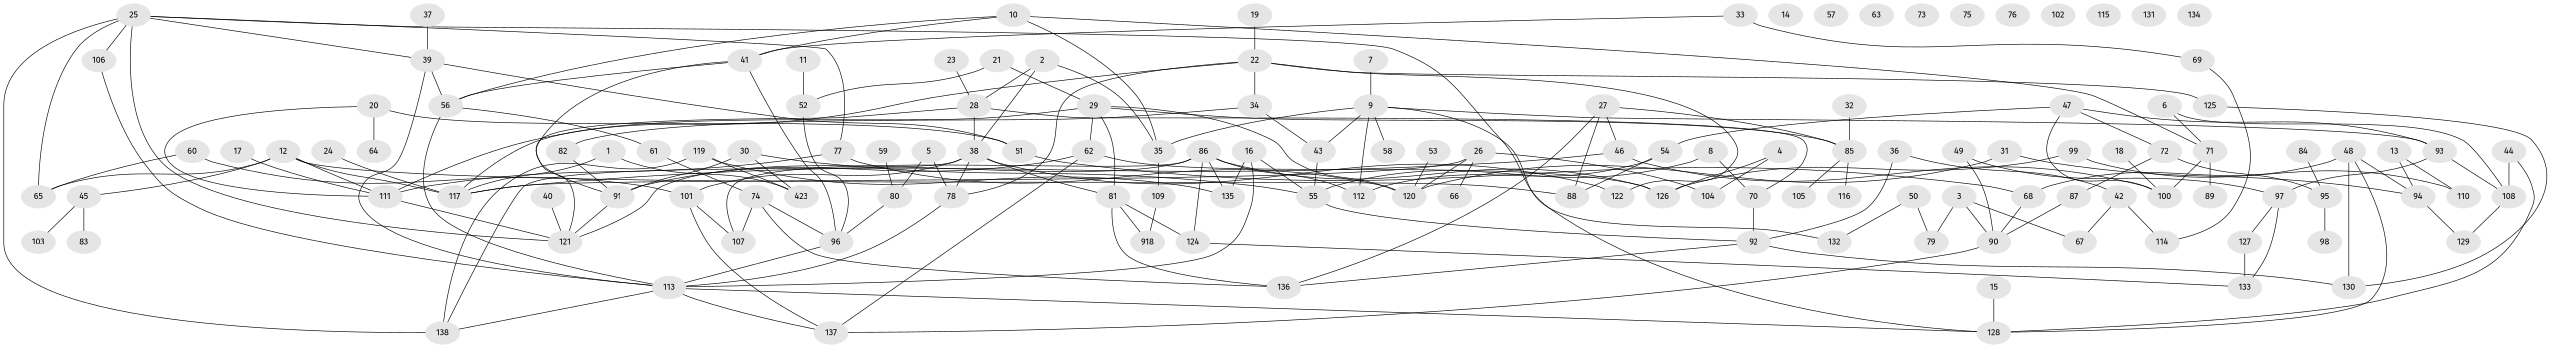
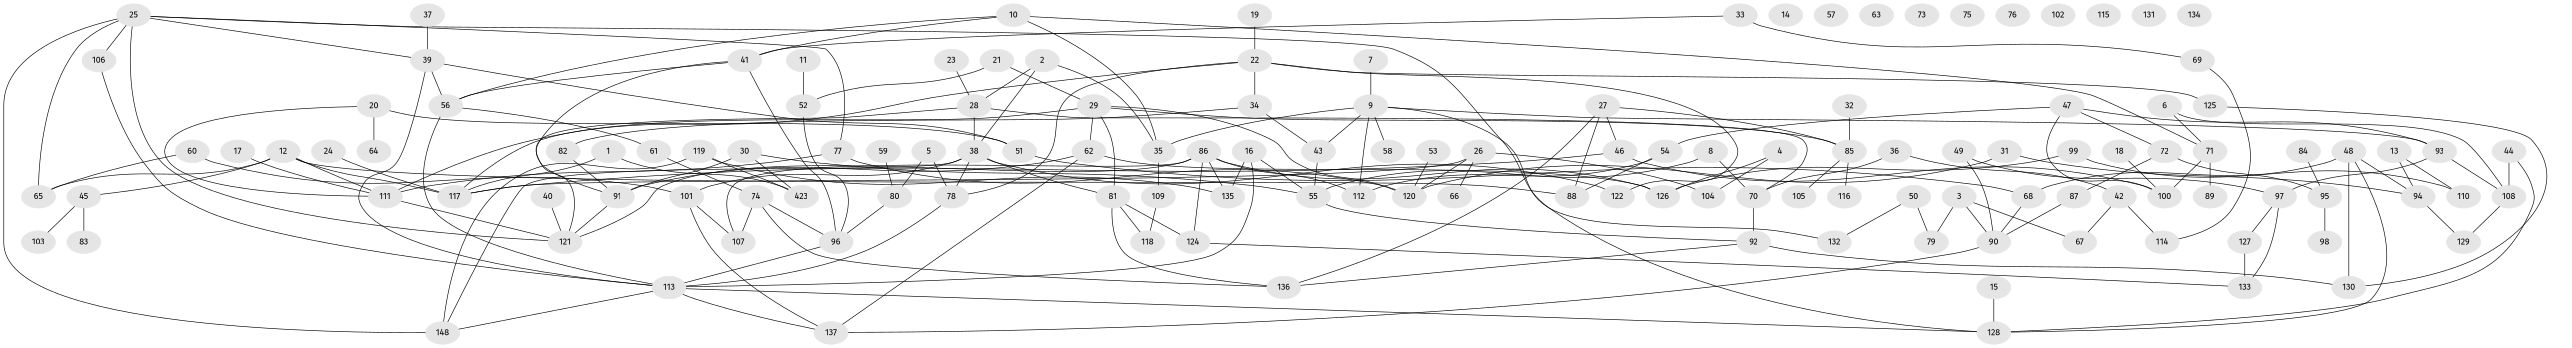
(1845, 219) -> (1815, 175)
(1148, 242) -> (1148, 242)
(443, 333) -> (443, 333)
